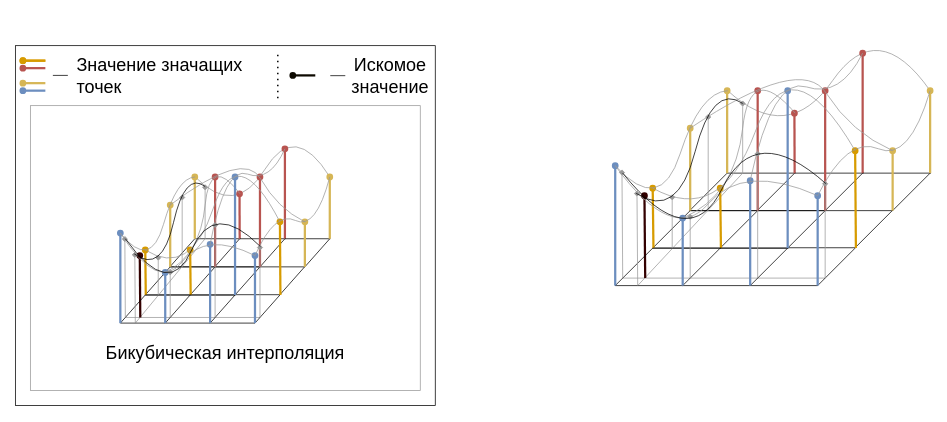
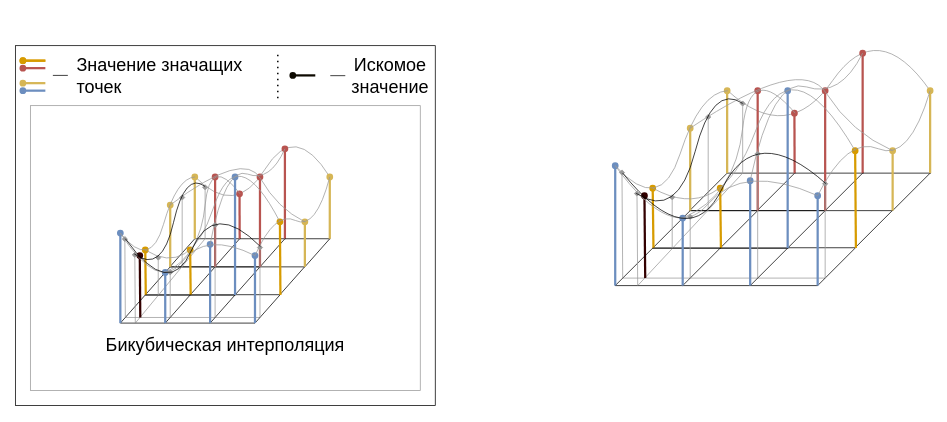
(225, 353) -> (225, 345)
